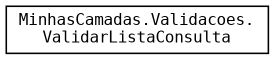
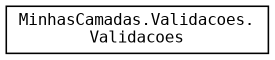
(137, 30) -> (137, 30)
